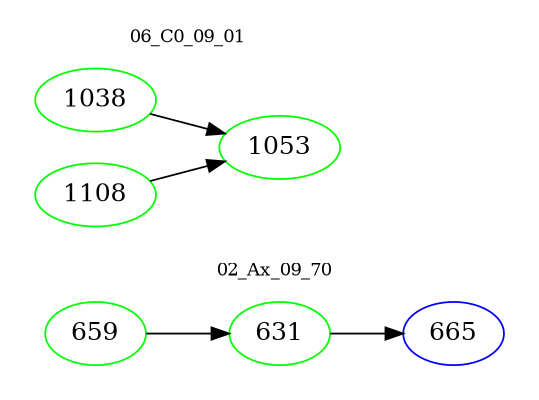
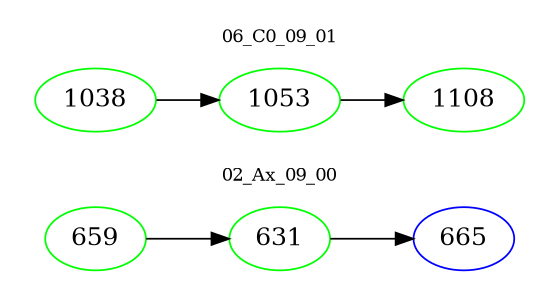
(179, 173) -> (363, 100)
(275, 271) -> (280, 176)
